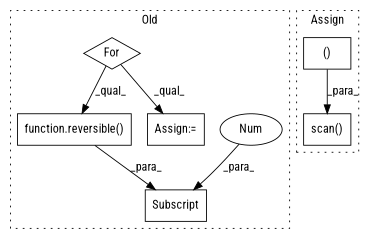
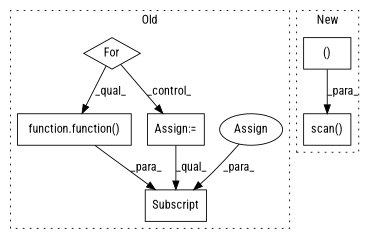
(328, 21) -> (328, 21)
(170, 91) -> (170, 91)
(74, 130) -> (74, 130)
(251, 130) -> (251, 130)
none -> (176, 163)
